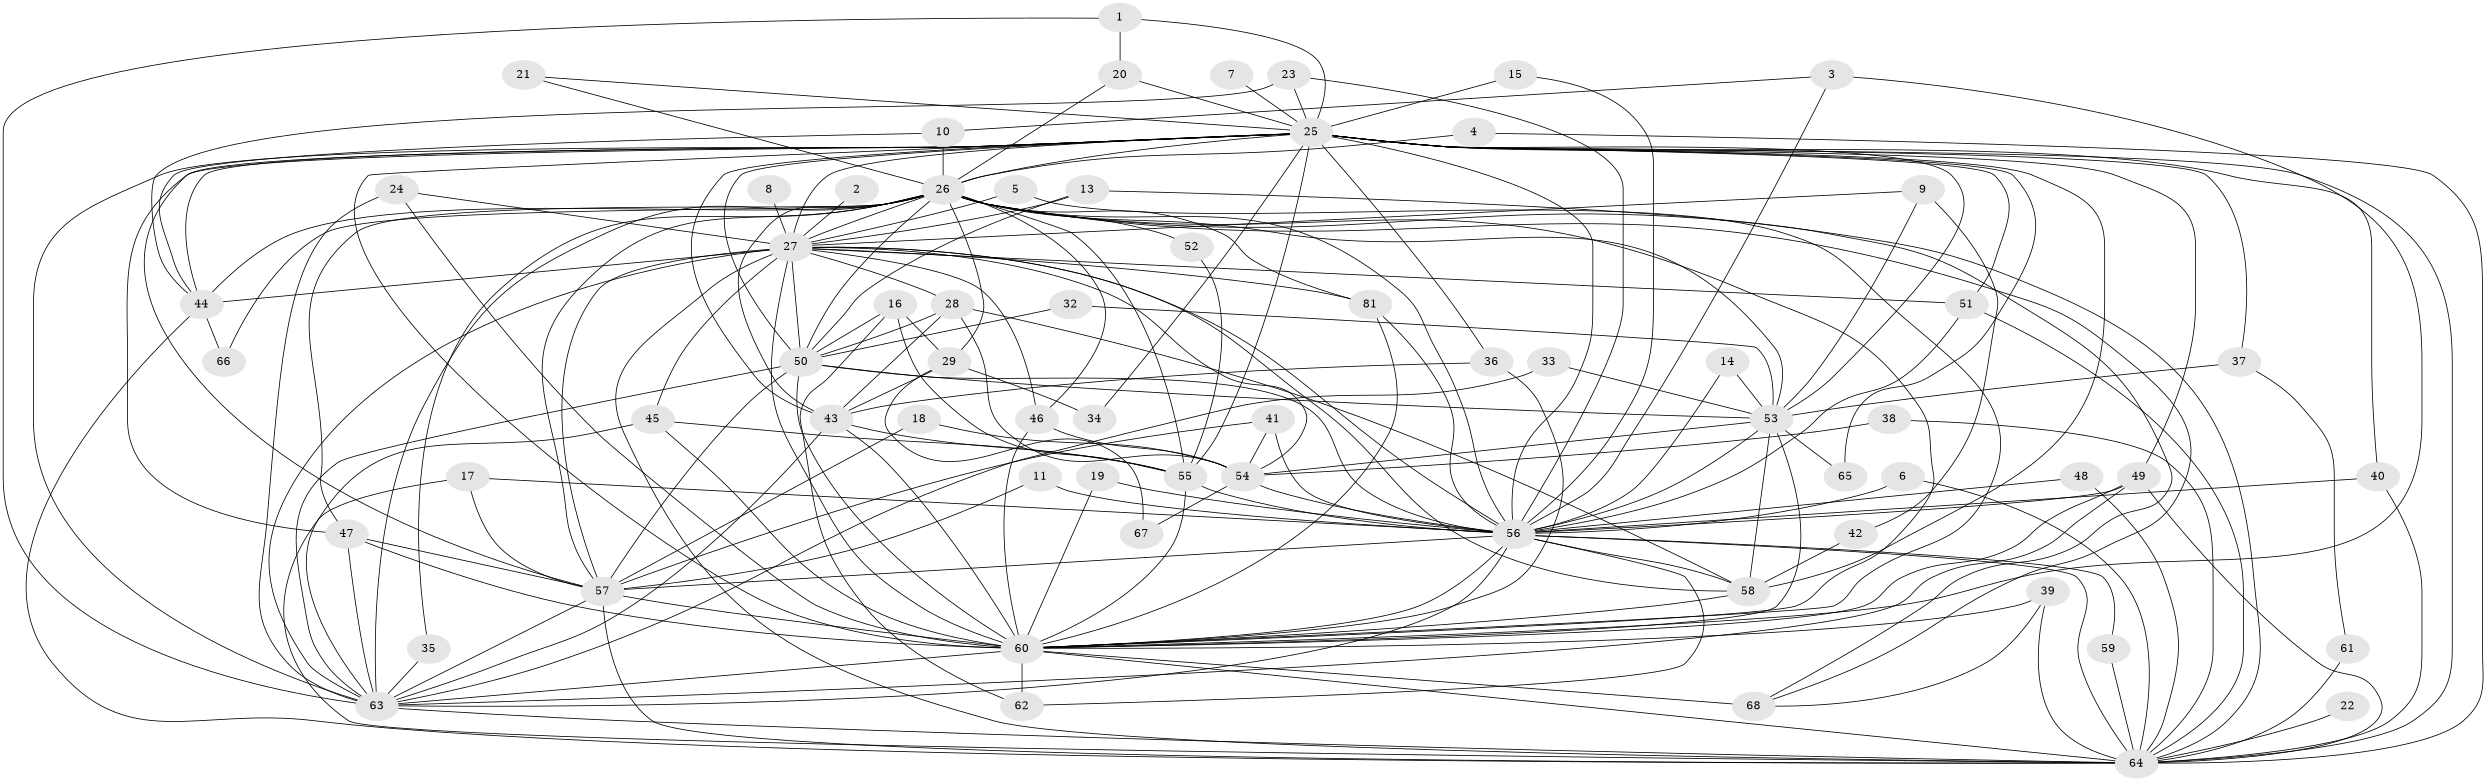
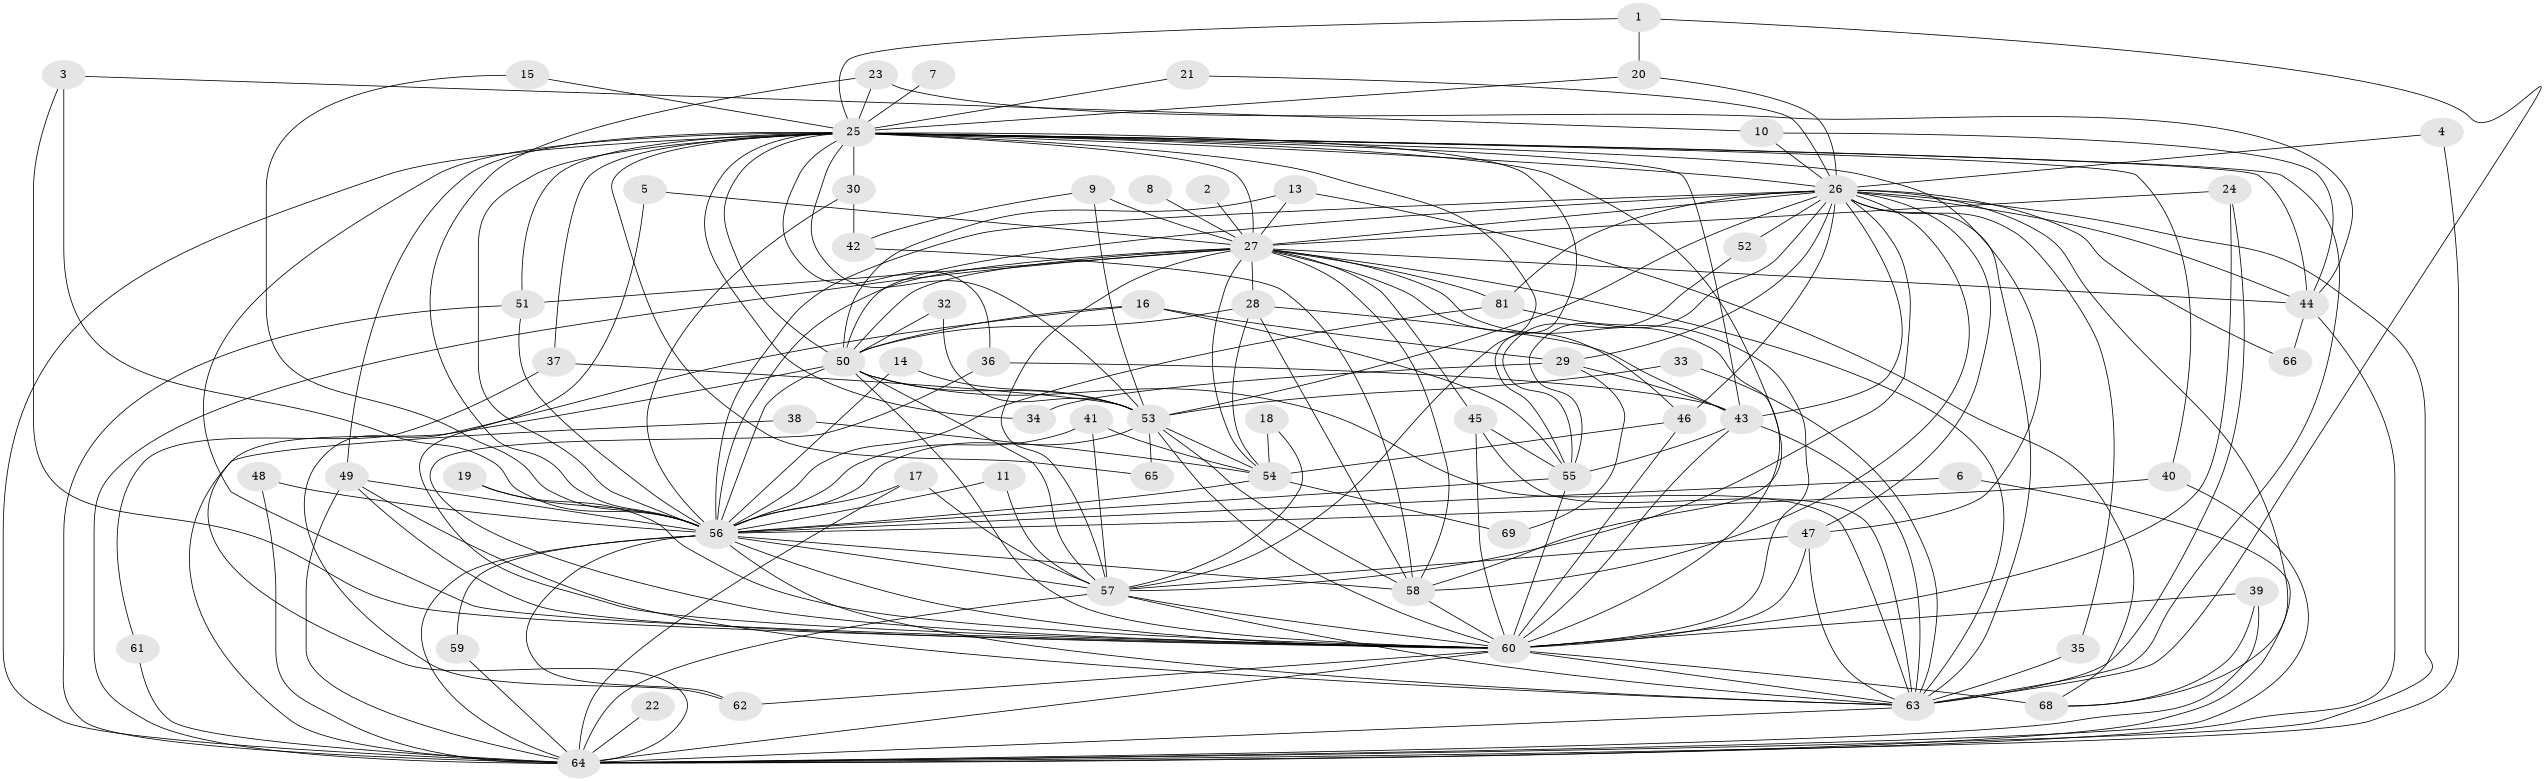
none -> (854, 190)
(1923, 412) -> (1832, 493)
none -> (210, 516)
(1142, 534) -> (1509, 534)
